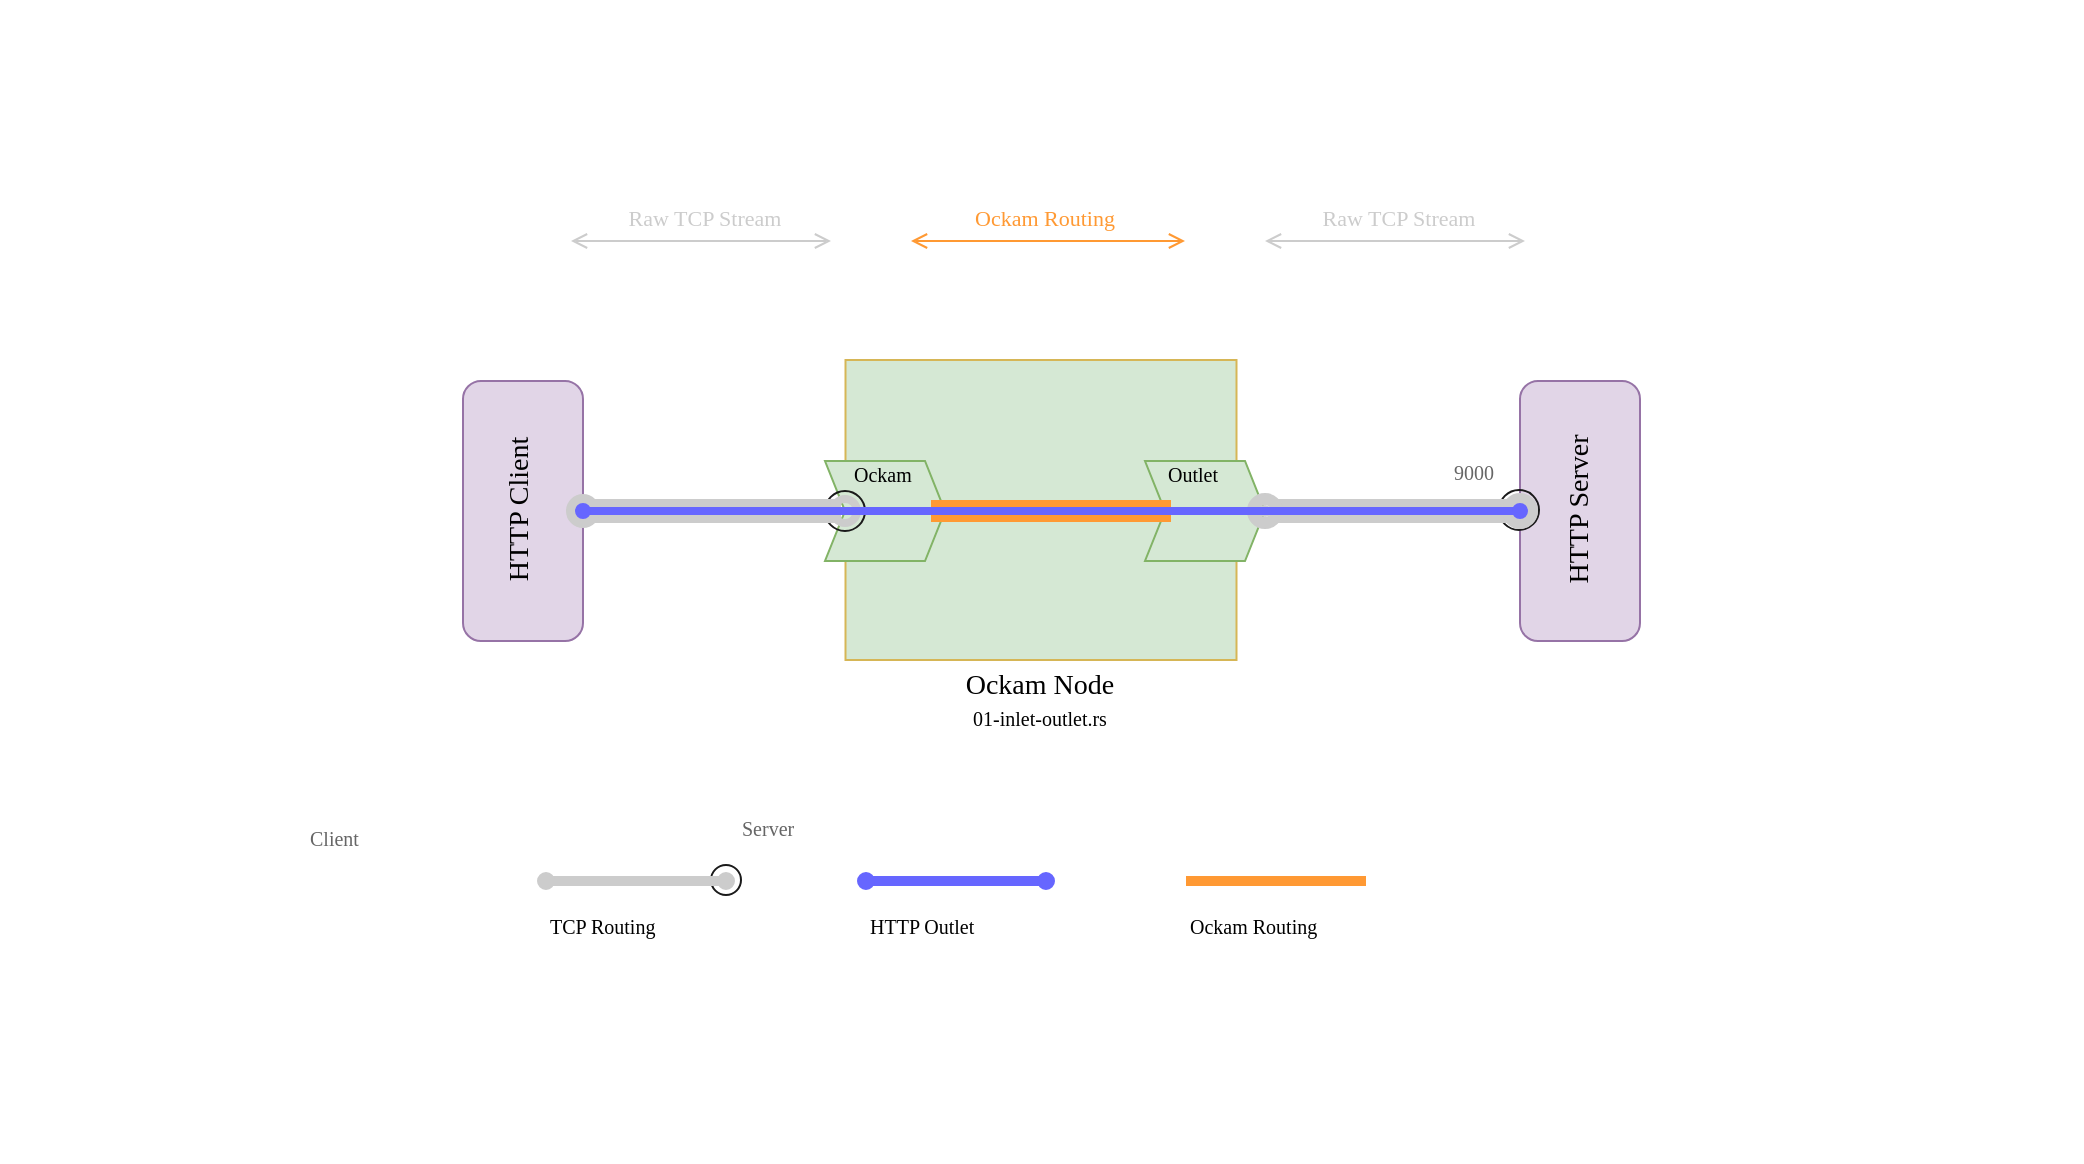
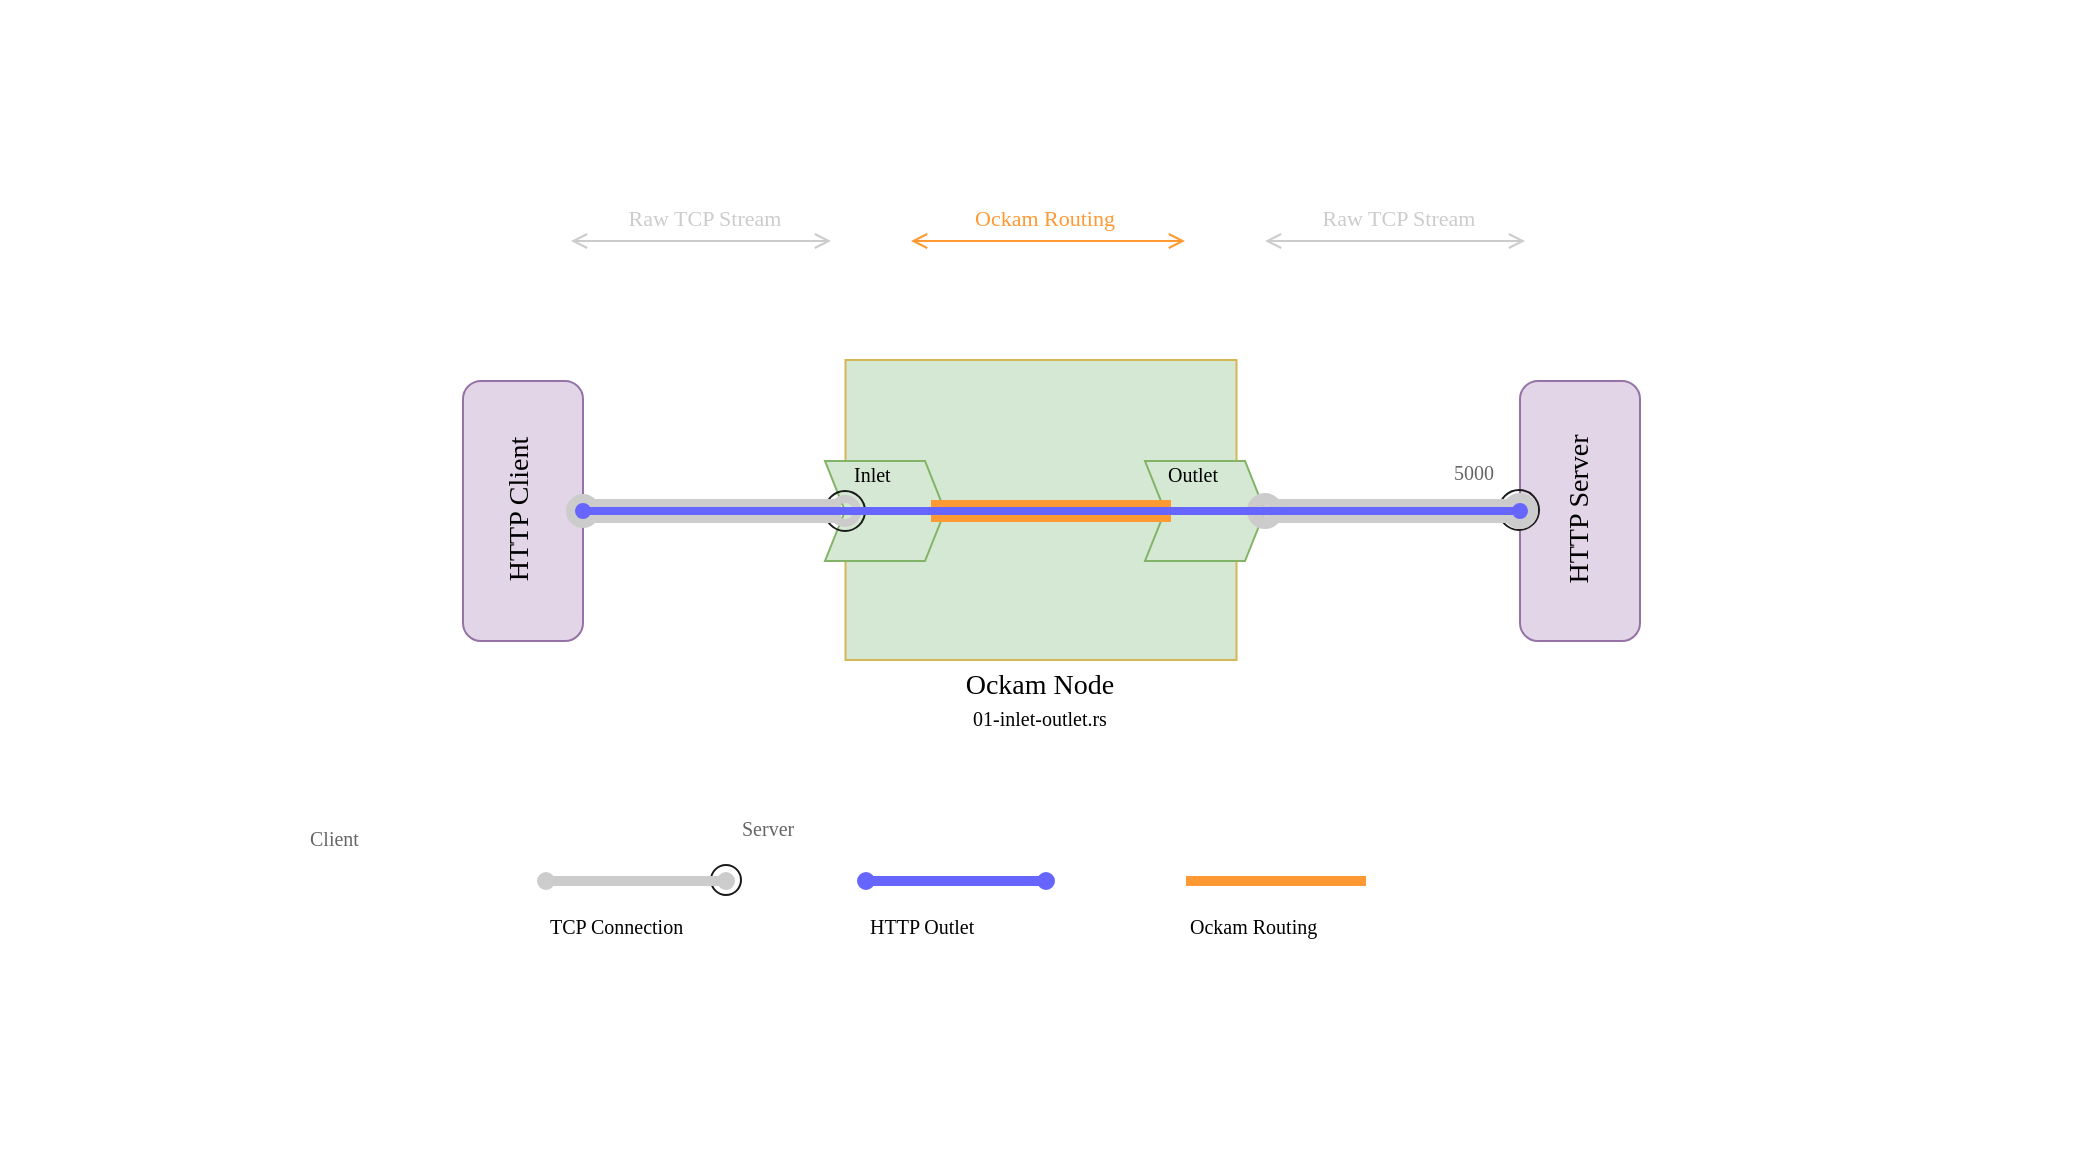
(1477, 475) -> (1477, 475)
(880, 476) -> (878, 476)
(607, 929) -> (624, 929)
